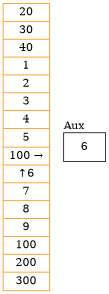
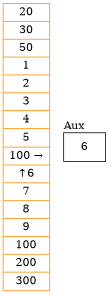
(26, 48) -> (26, 48)
